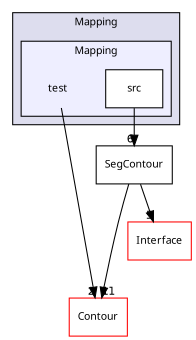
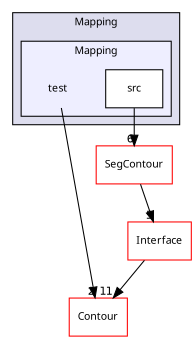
(134, 165) -> (134, 165)
(115, 235) -> (132, 275)
